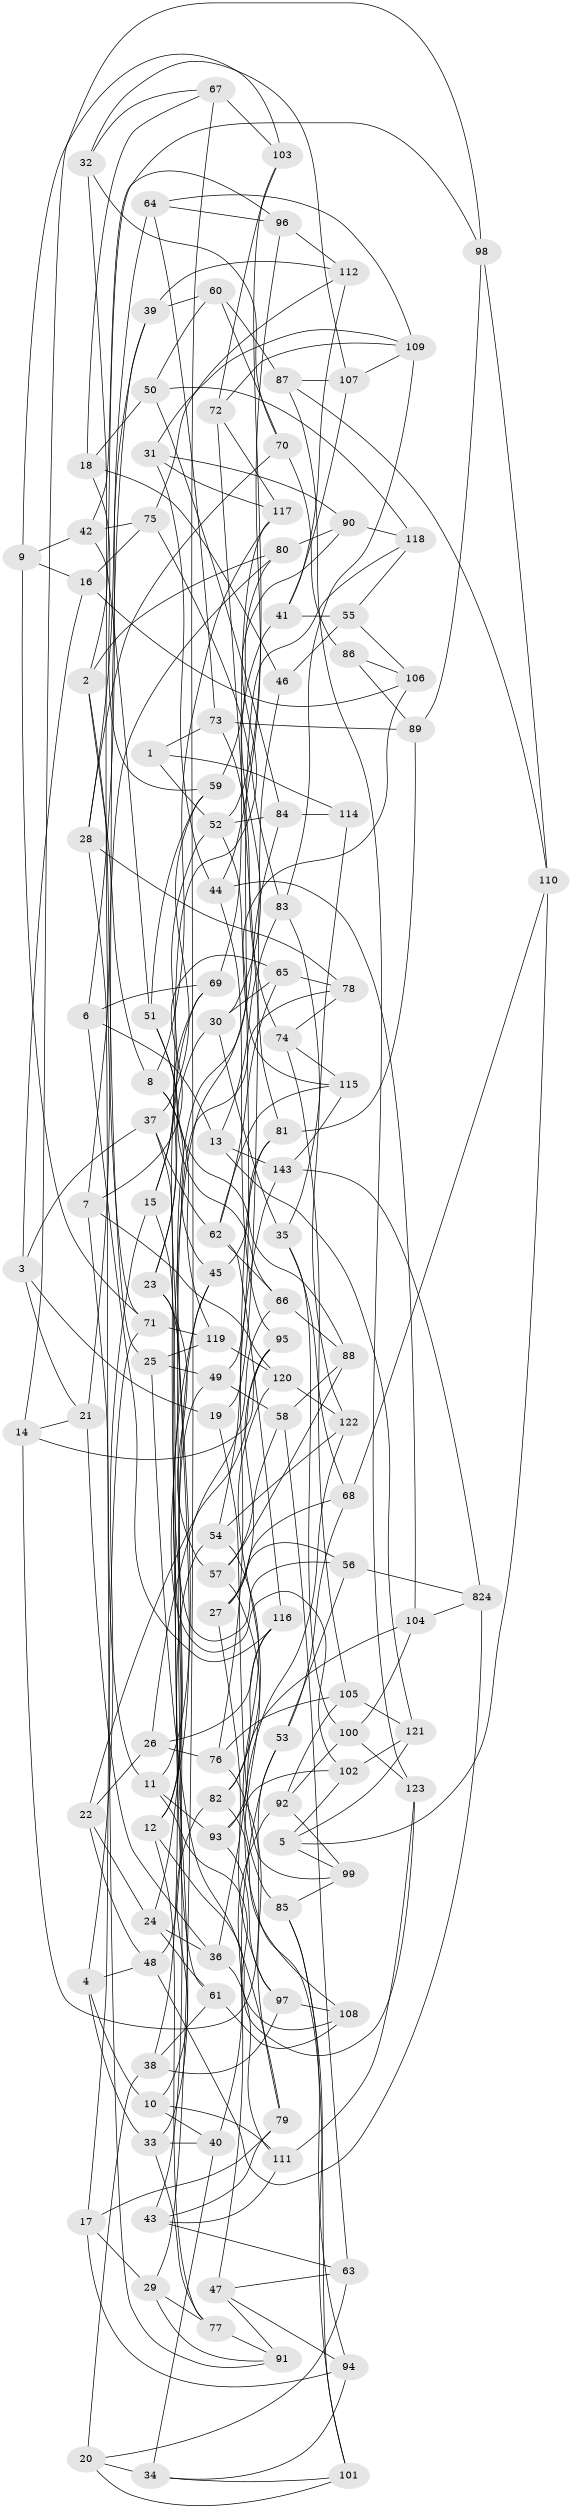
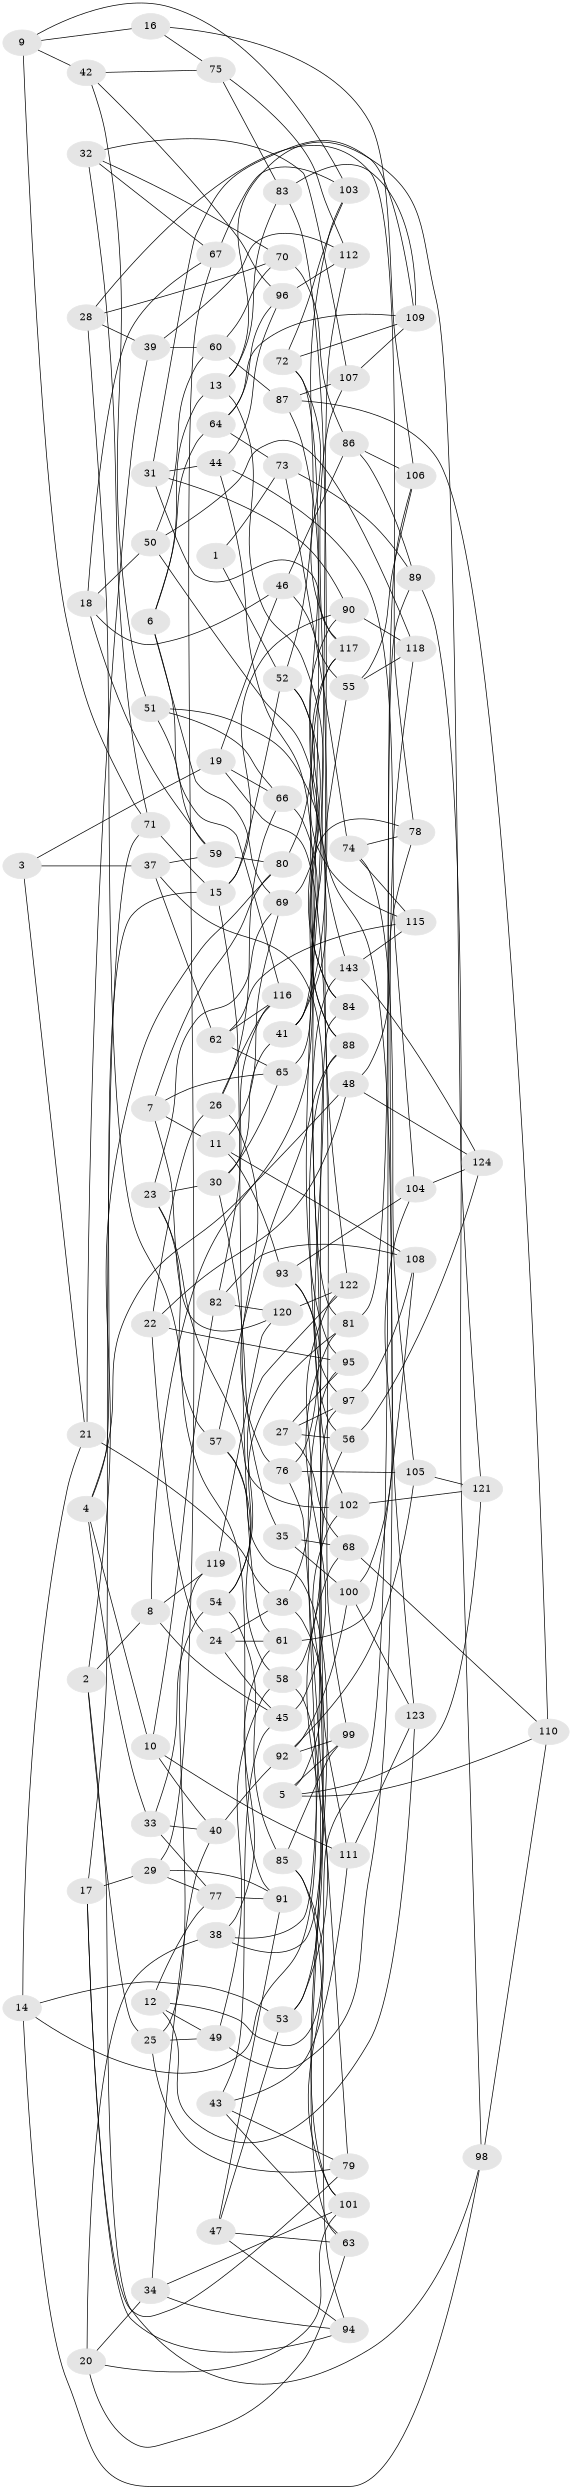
none -> (306, 535)
(349, 815) -> none
(39, 924) -> none
(250, 1268) -> (253, 782)
(184, 1332) -> (179, 856)
(482, 1598) -> (482, 1163)
